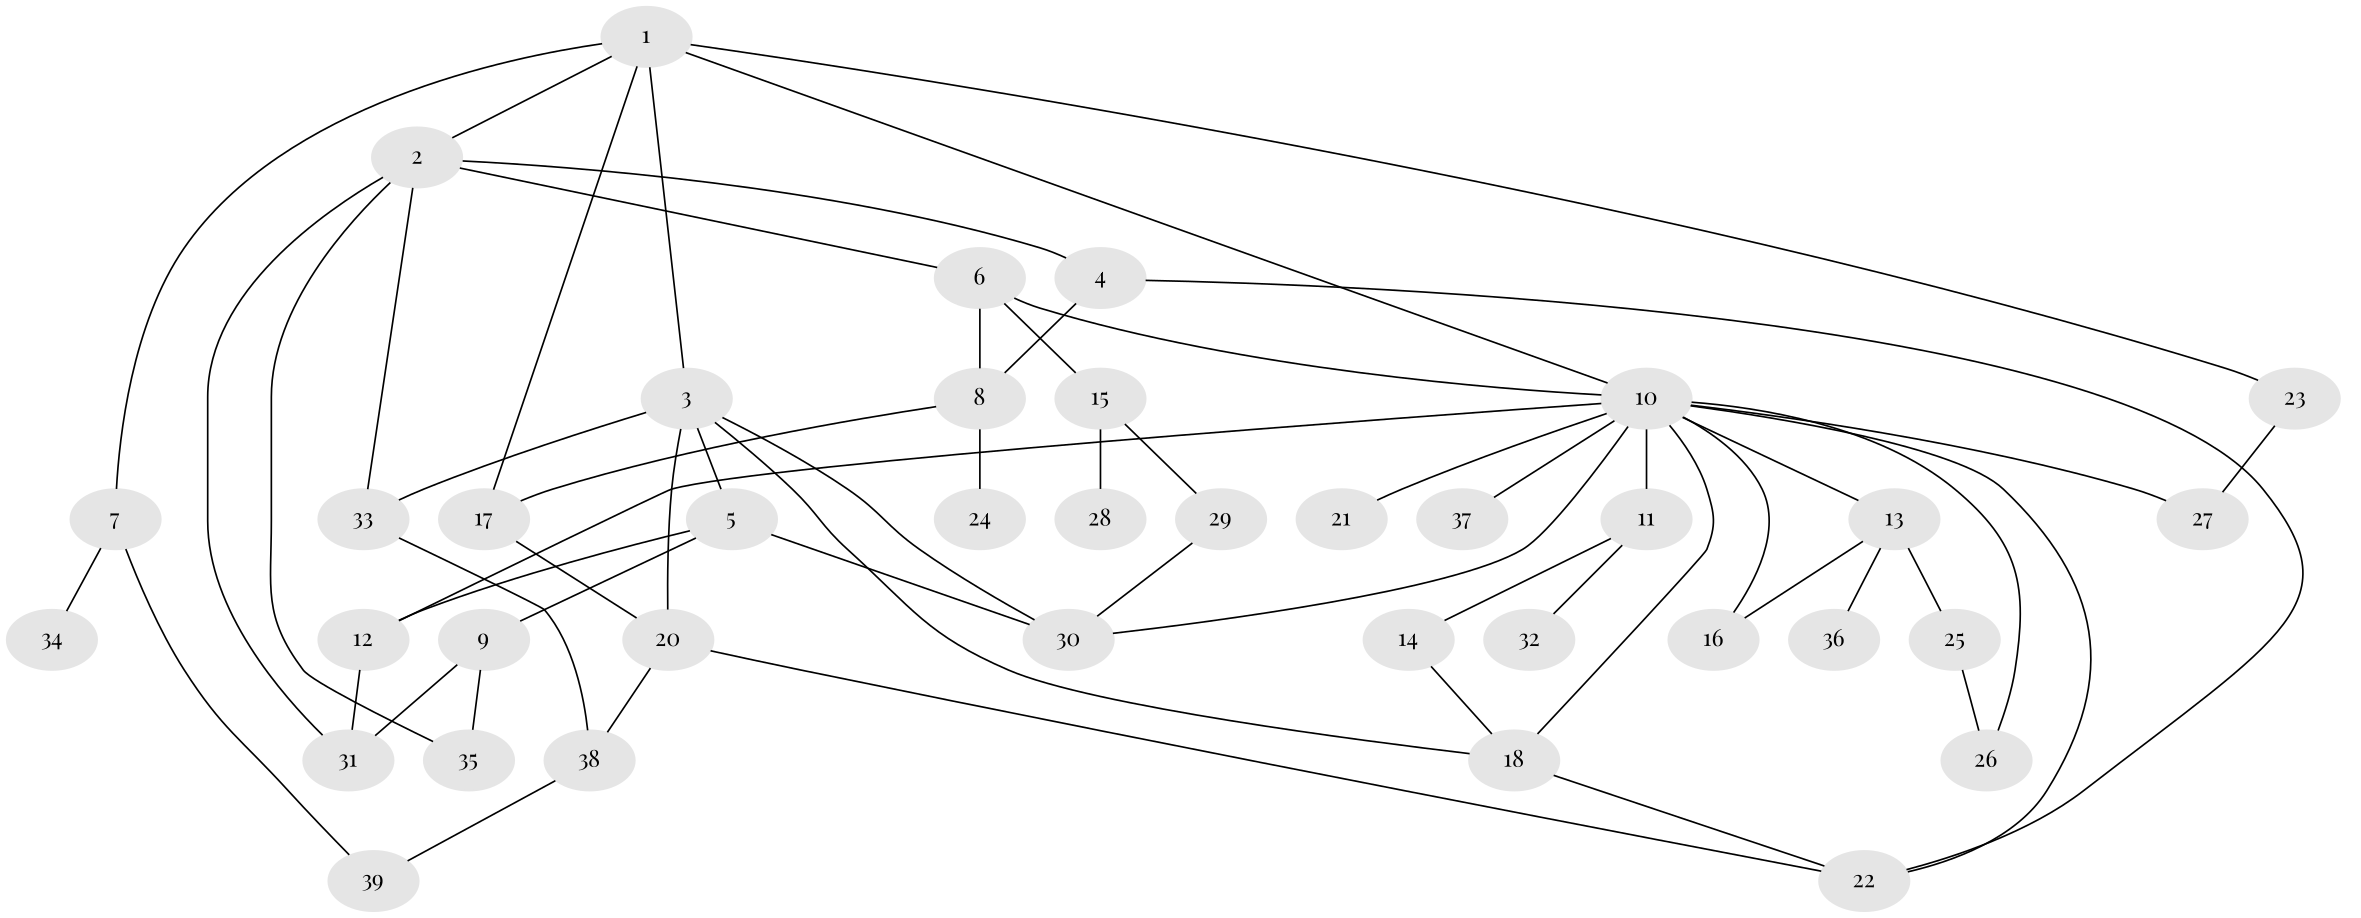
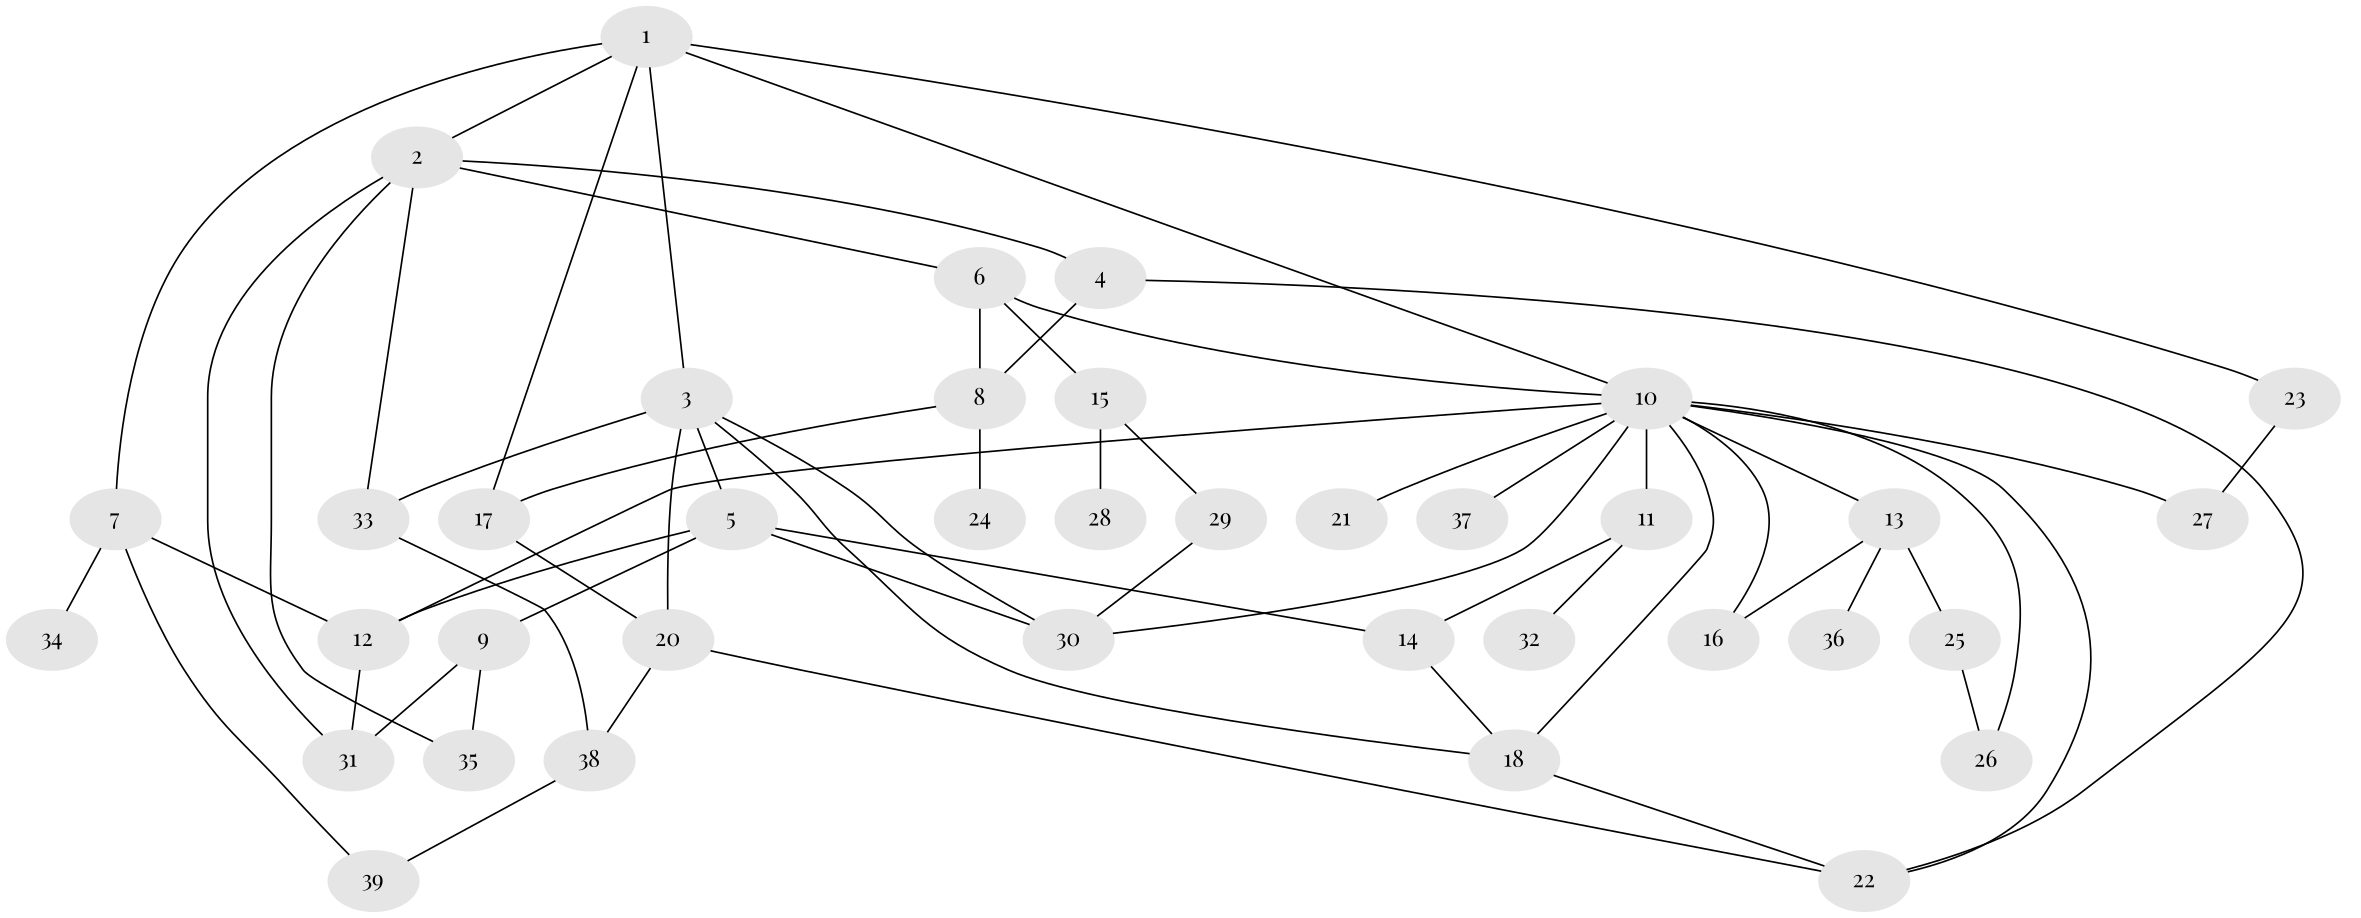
none -> (240, 580)
none -> (1070, 580)
